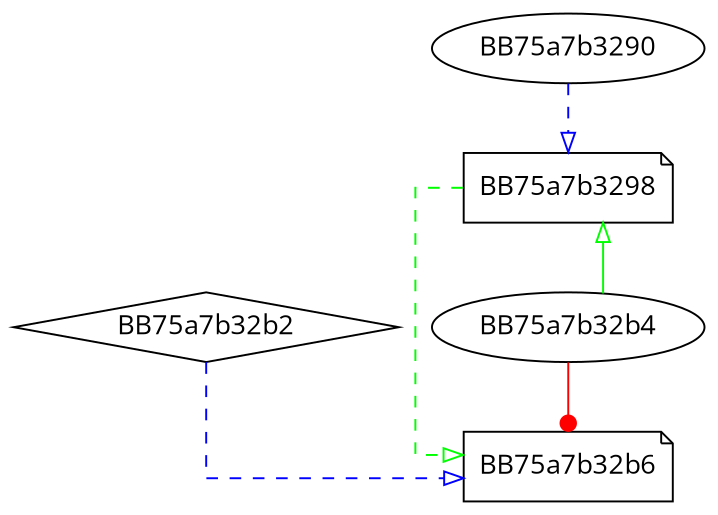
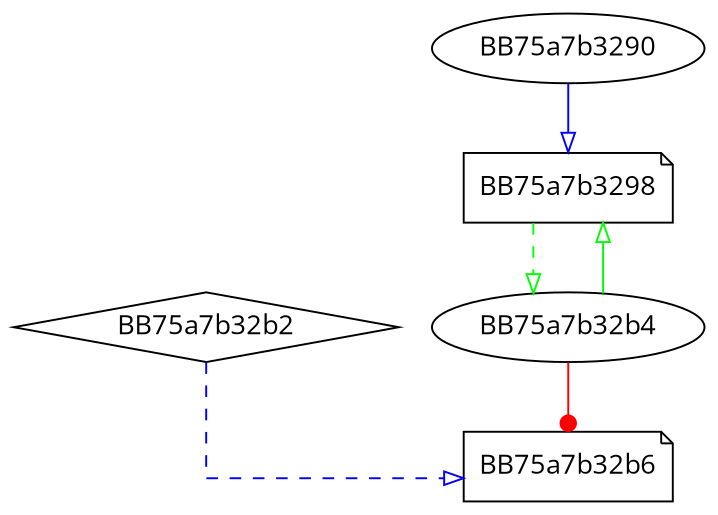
(568, 108) -> (568, 108)
(415, 312) -> (533, 249)
